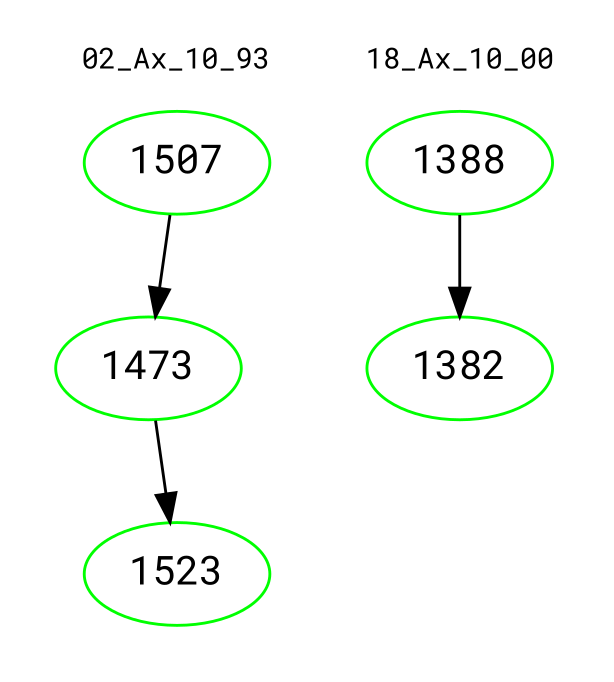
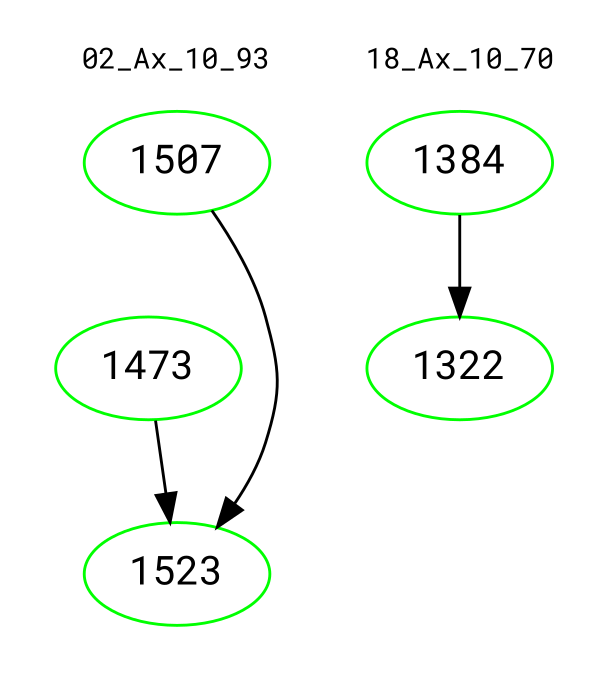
(461, 61) -> (461, 61)
(460, 163) -> (460, 163)
(165, 252) -> (274, 354)
(460, 368) -> (460, 368)
